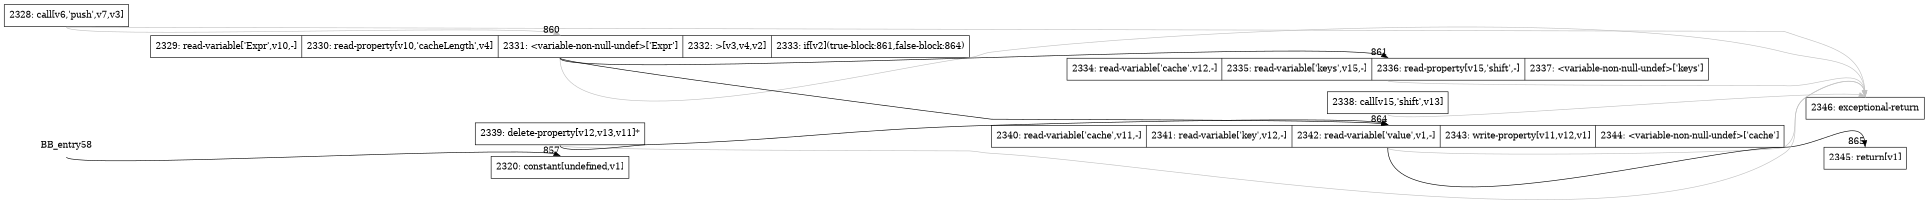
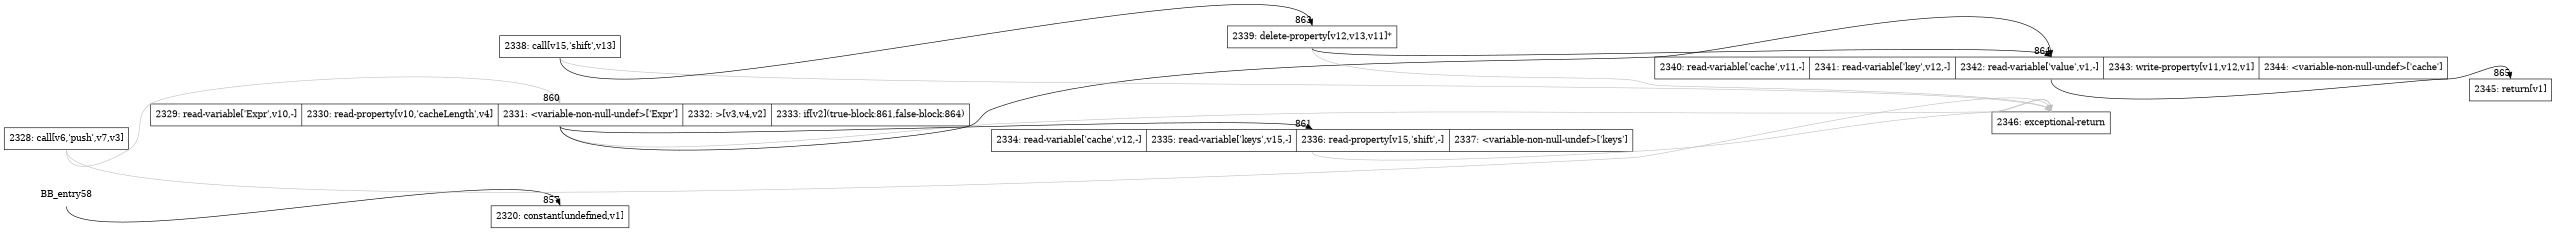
none -> (934, 42)
(1647, 153) -> none
